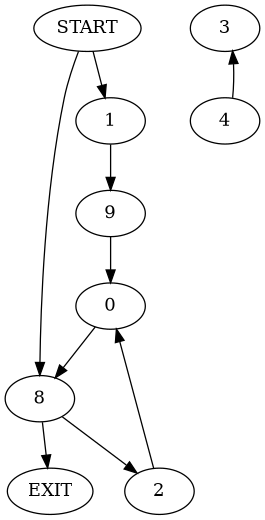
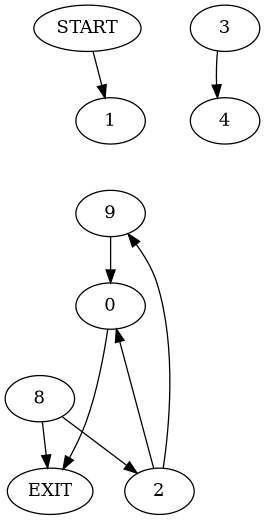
(234, 81) -> (216, 68)
(111, 161) -> (169, 353)
(49, 205) -> none
(79, 347) -> (94, 395)
